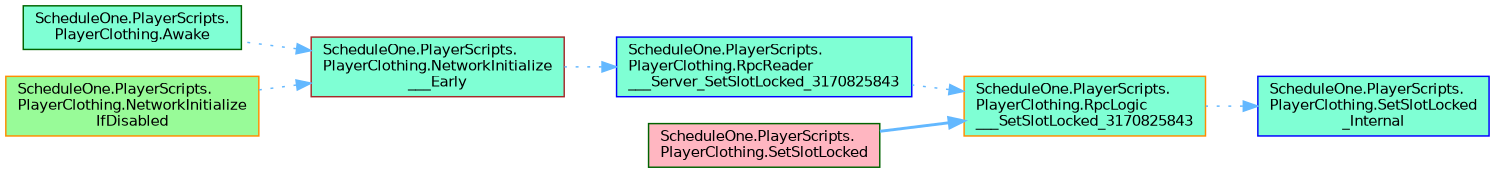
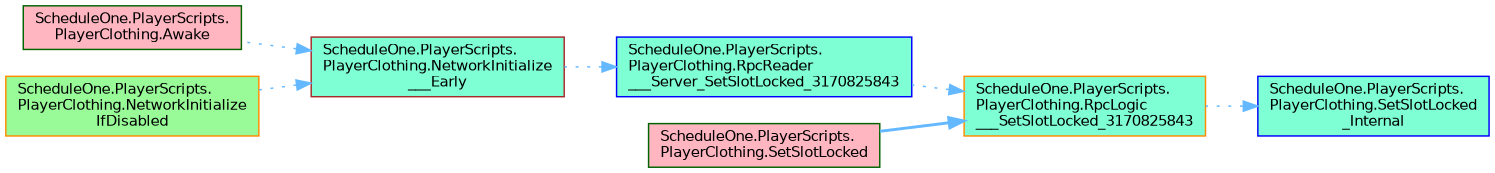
(132, 28) -> (132, 28)
